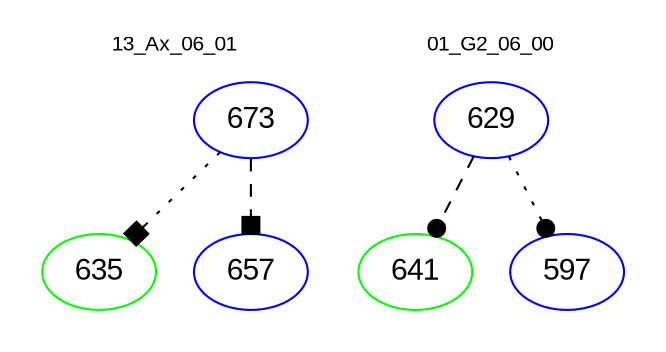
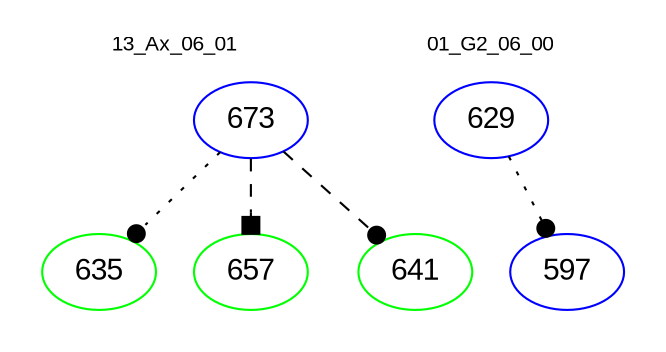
(183, 188) -> (183, 188)
(457, 188) -> (312, 177)
(251, 272) -> (251, 272)
